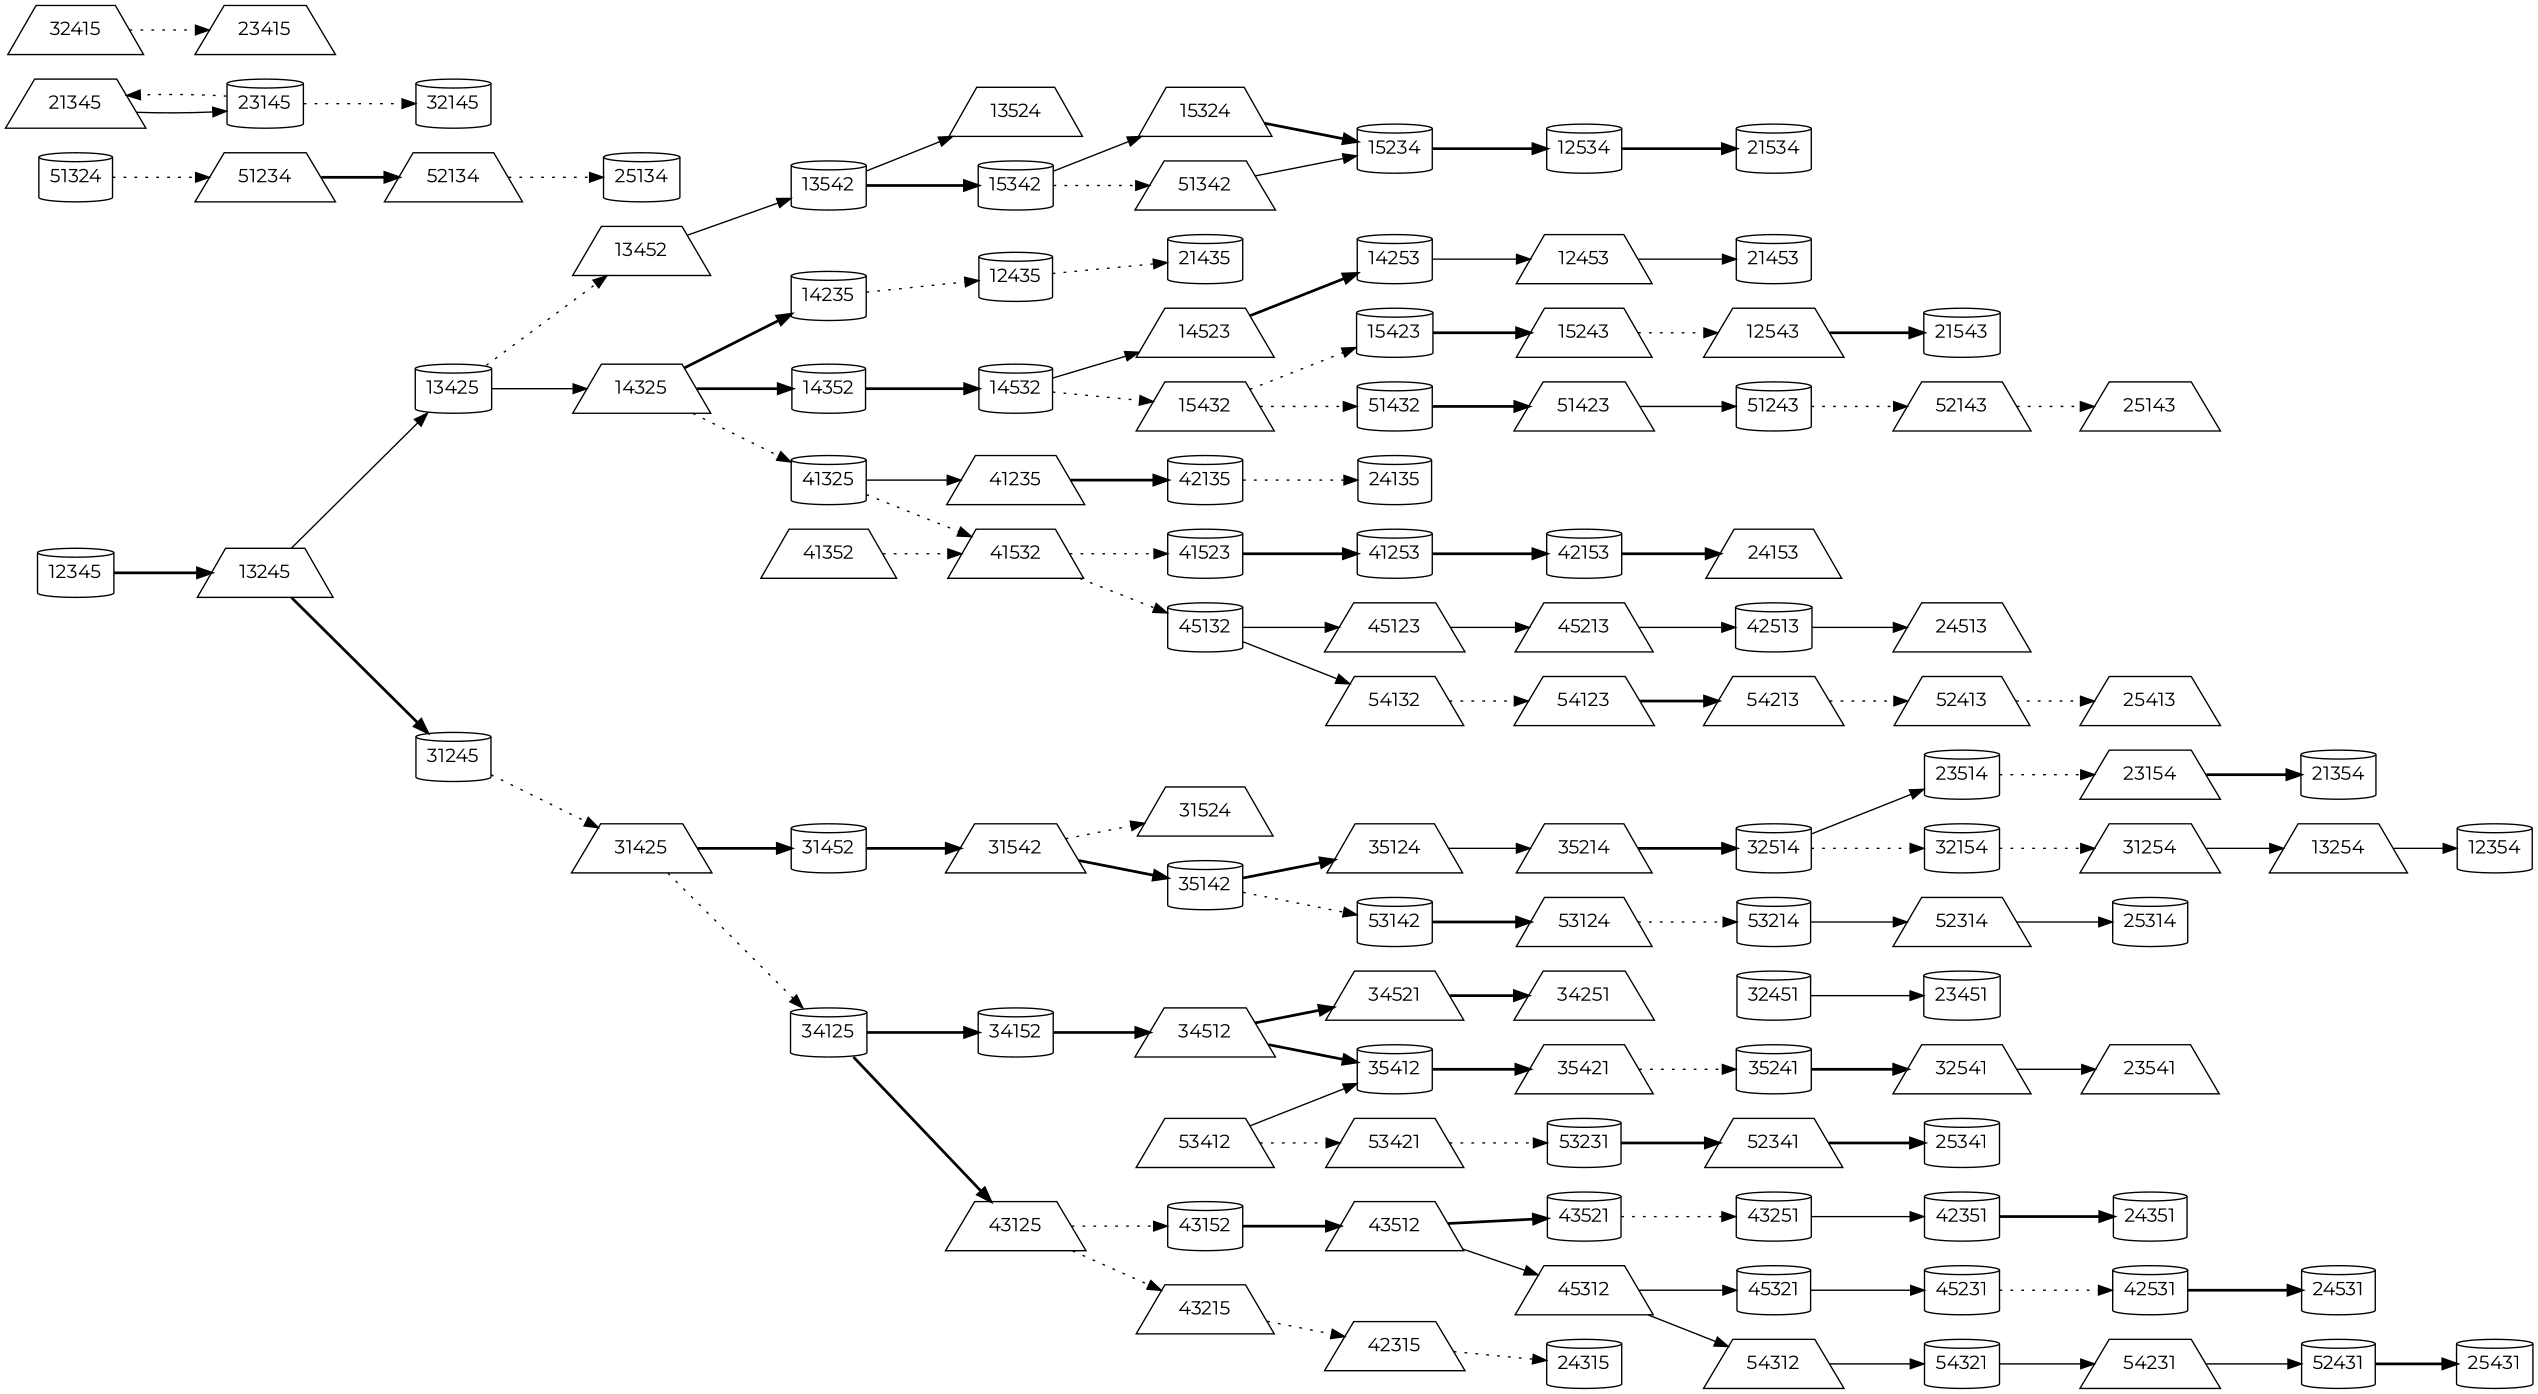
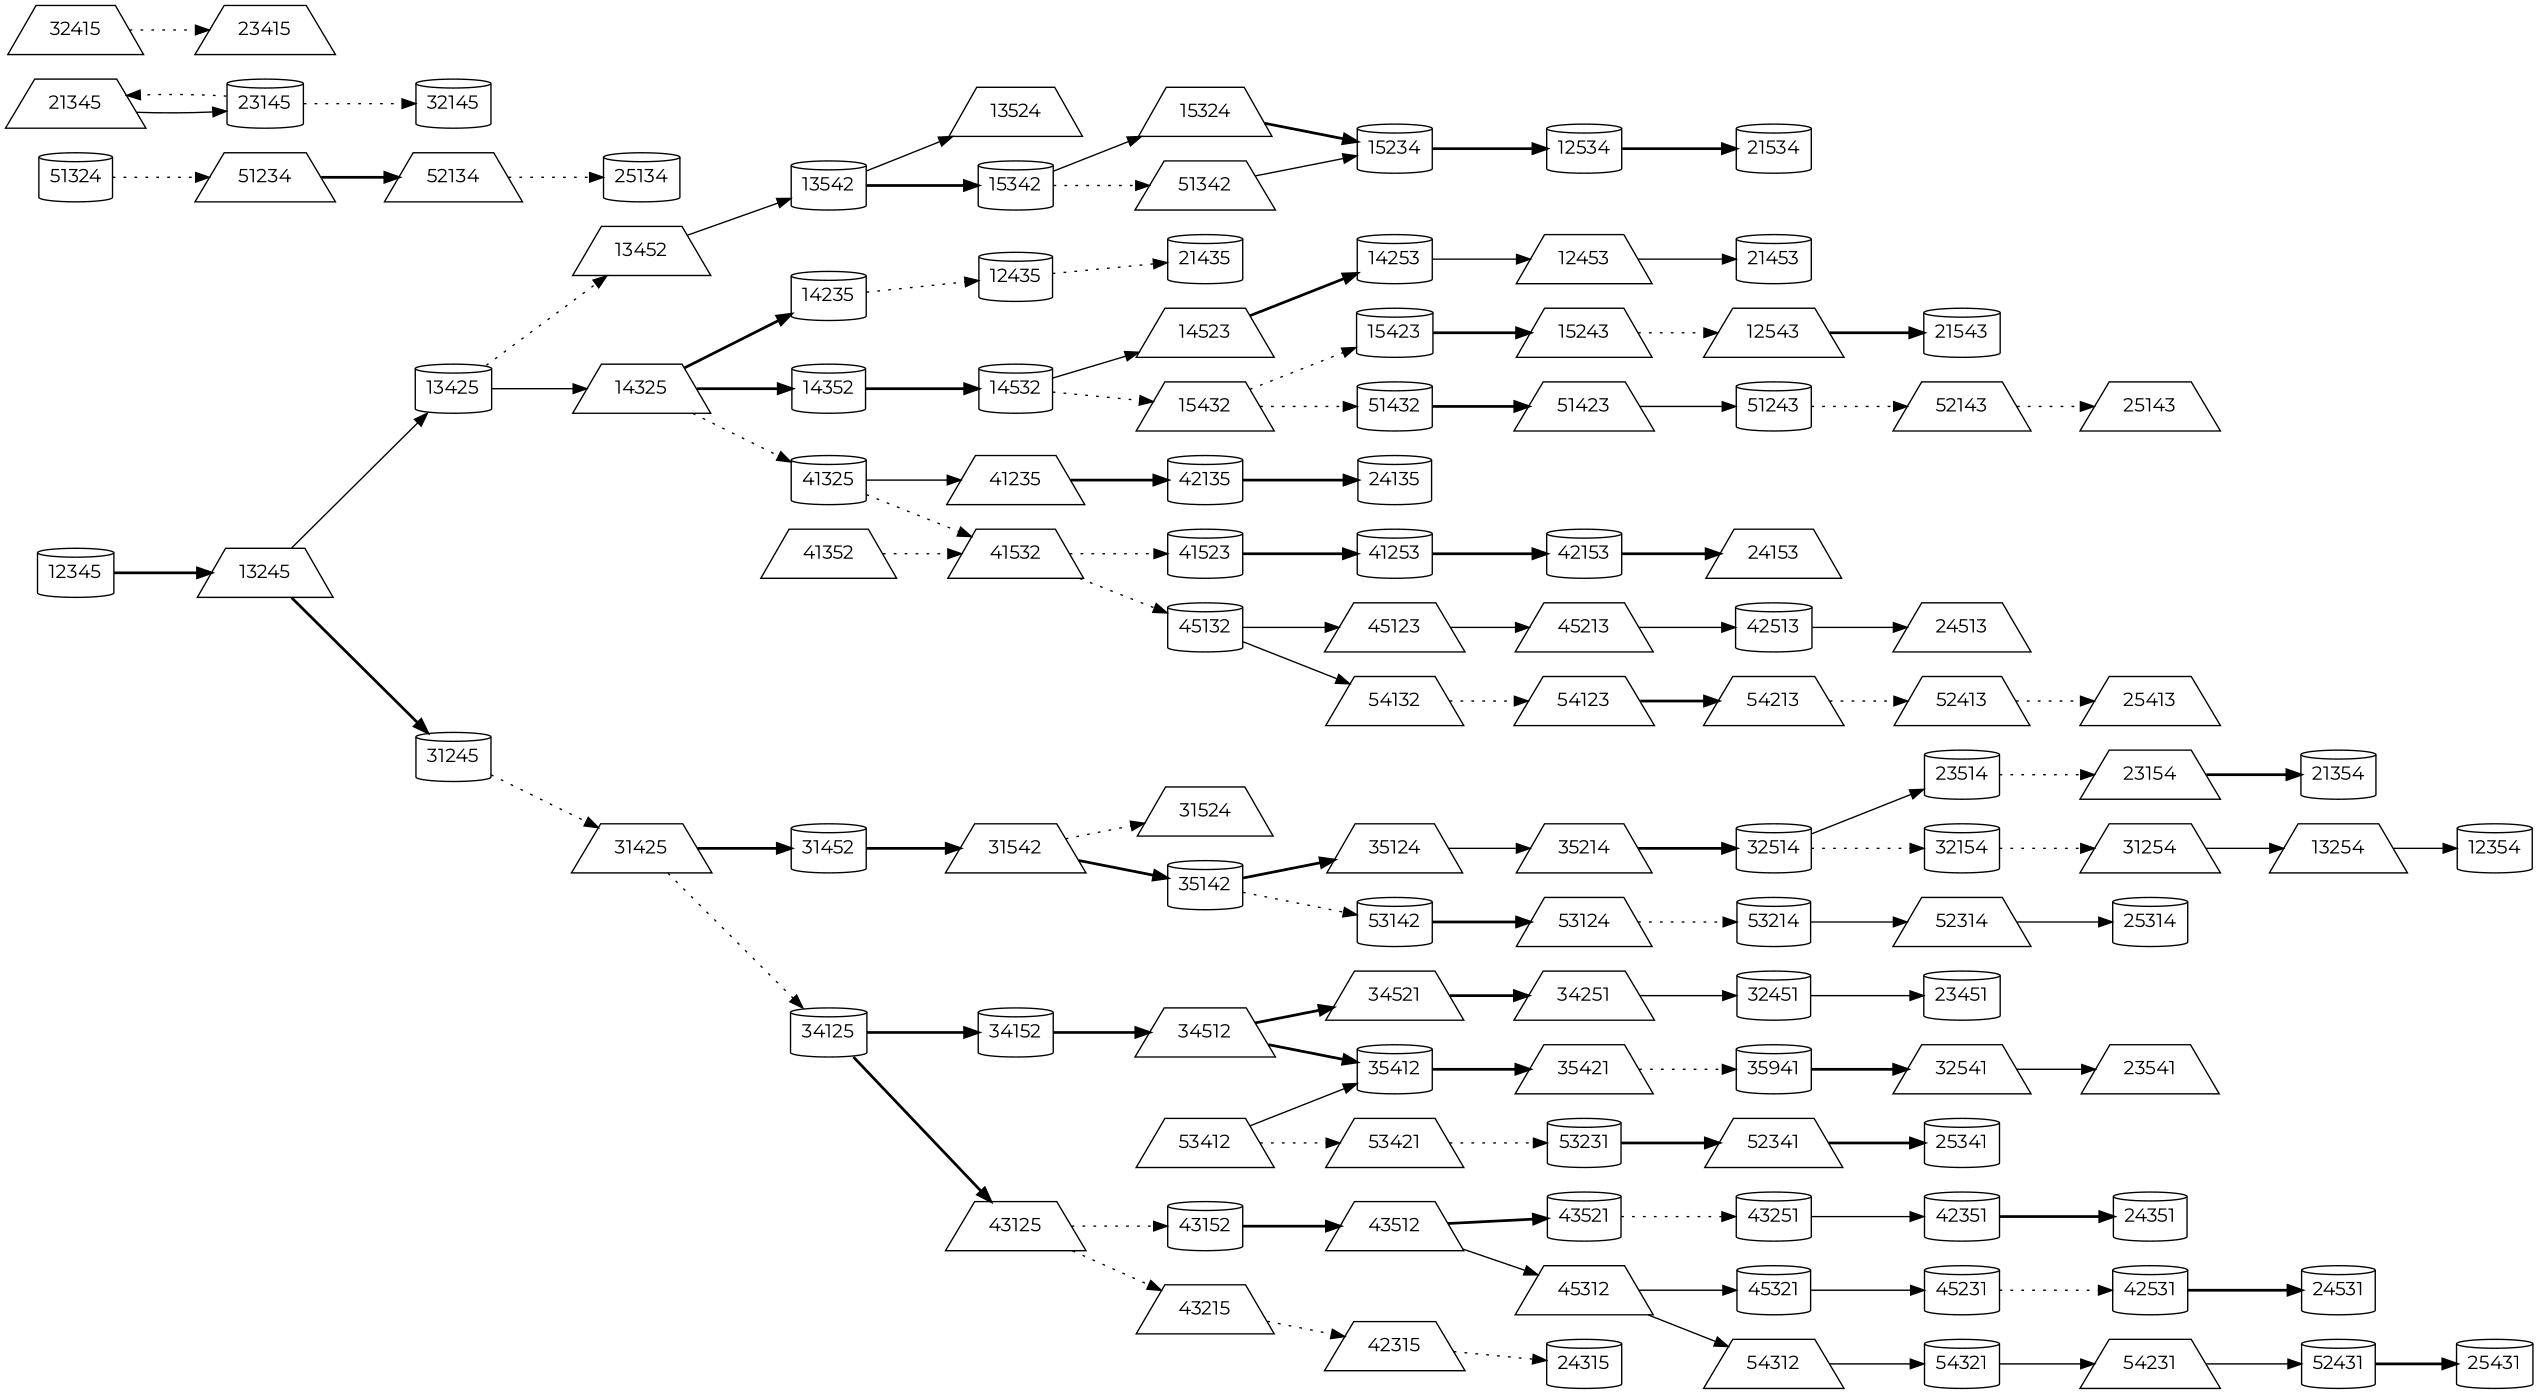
(1293, 480) -> (1293, 480)
none -> (1681, 996)
(1774, 1069) -> (1774, 1069)
